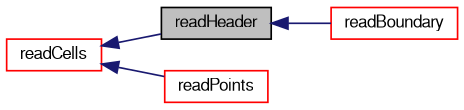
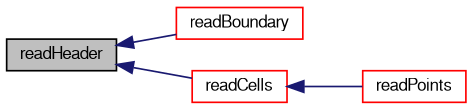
(140, 38) -> (163, 73)
